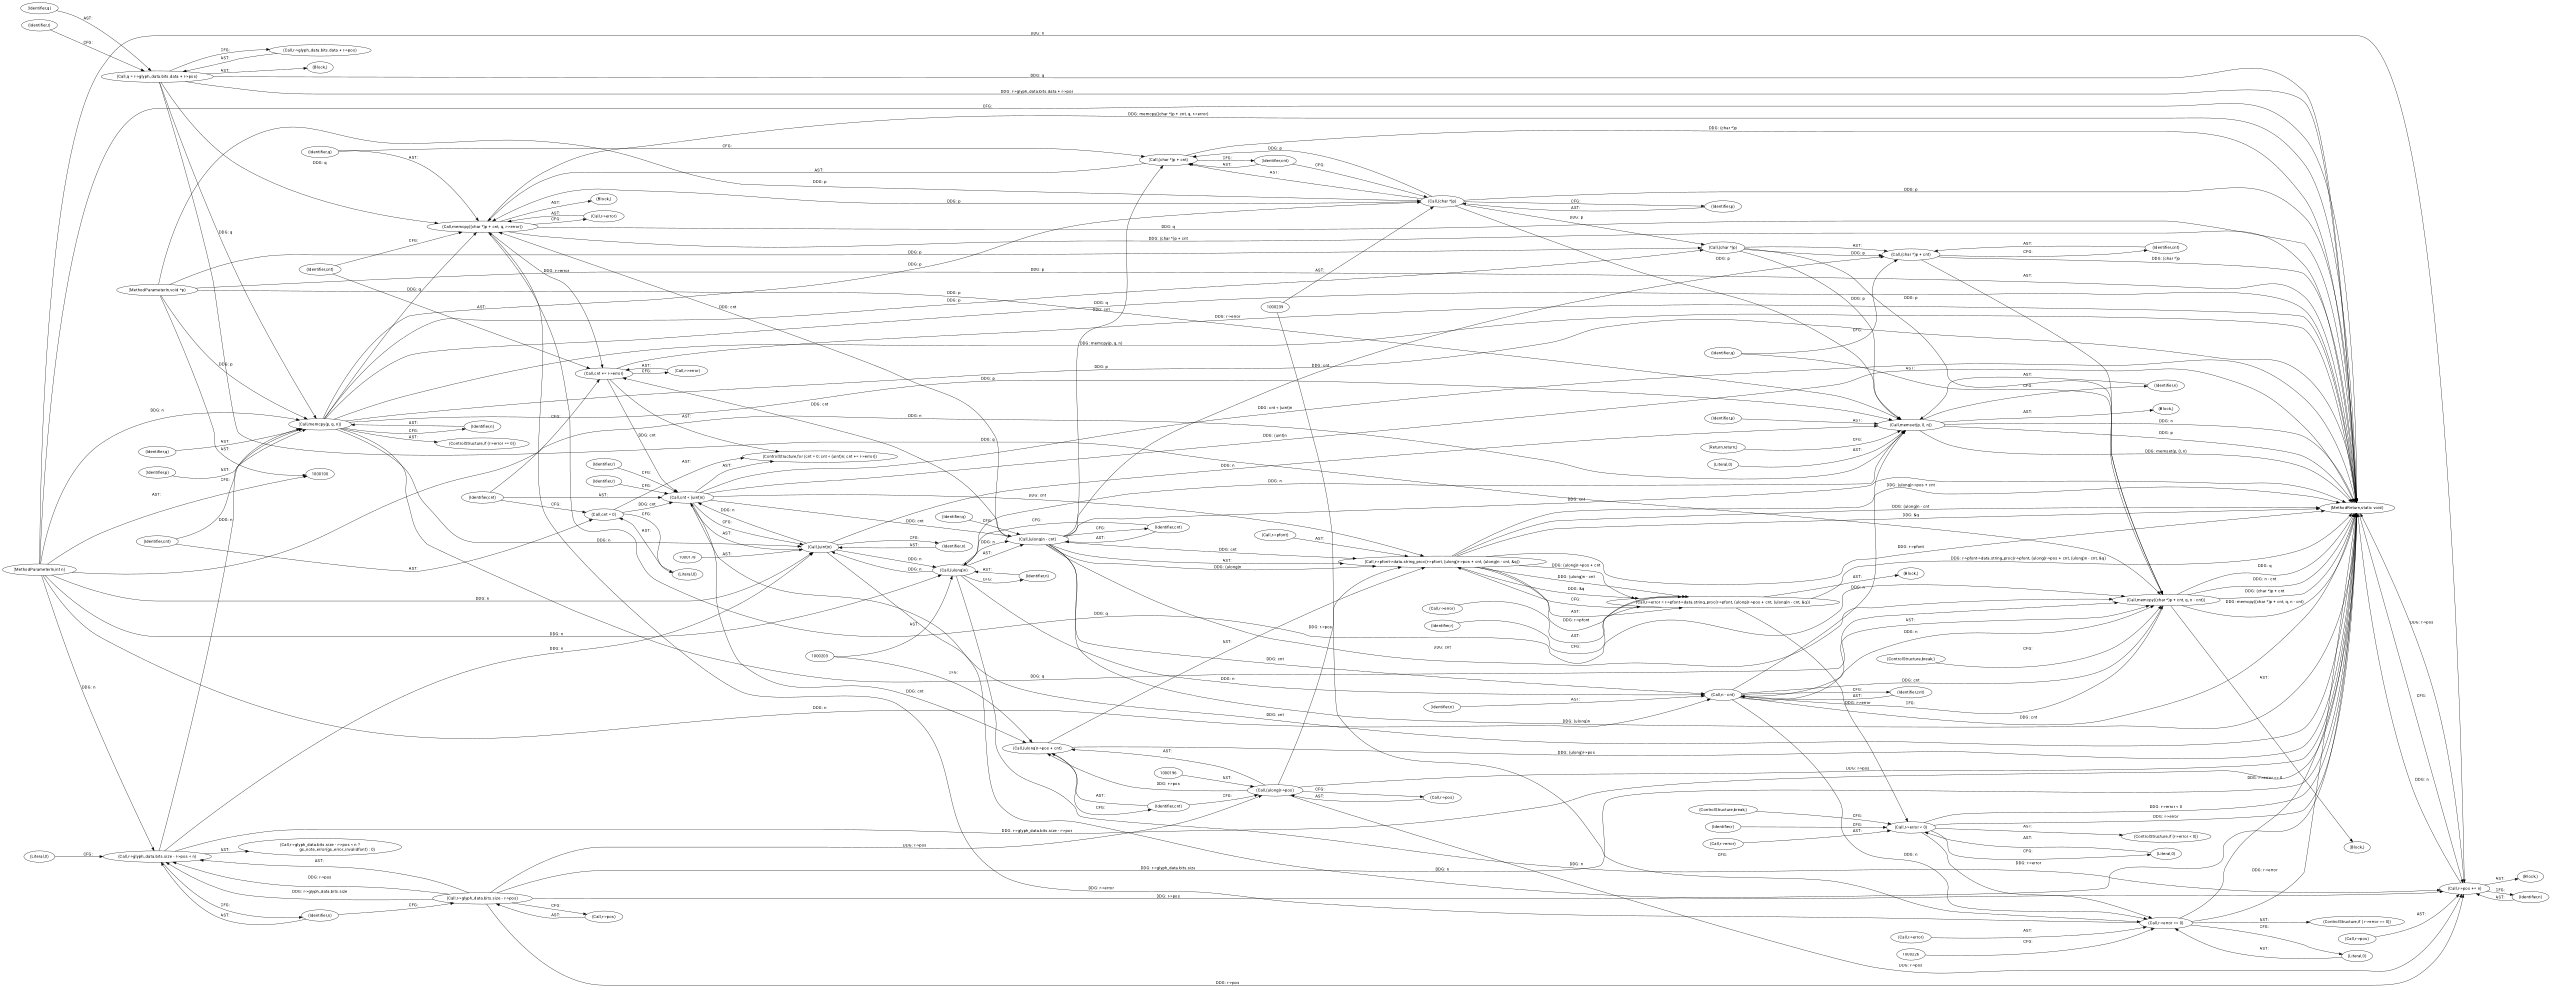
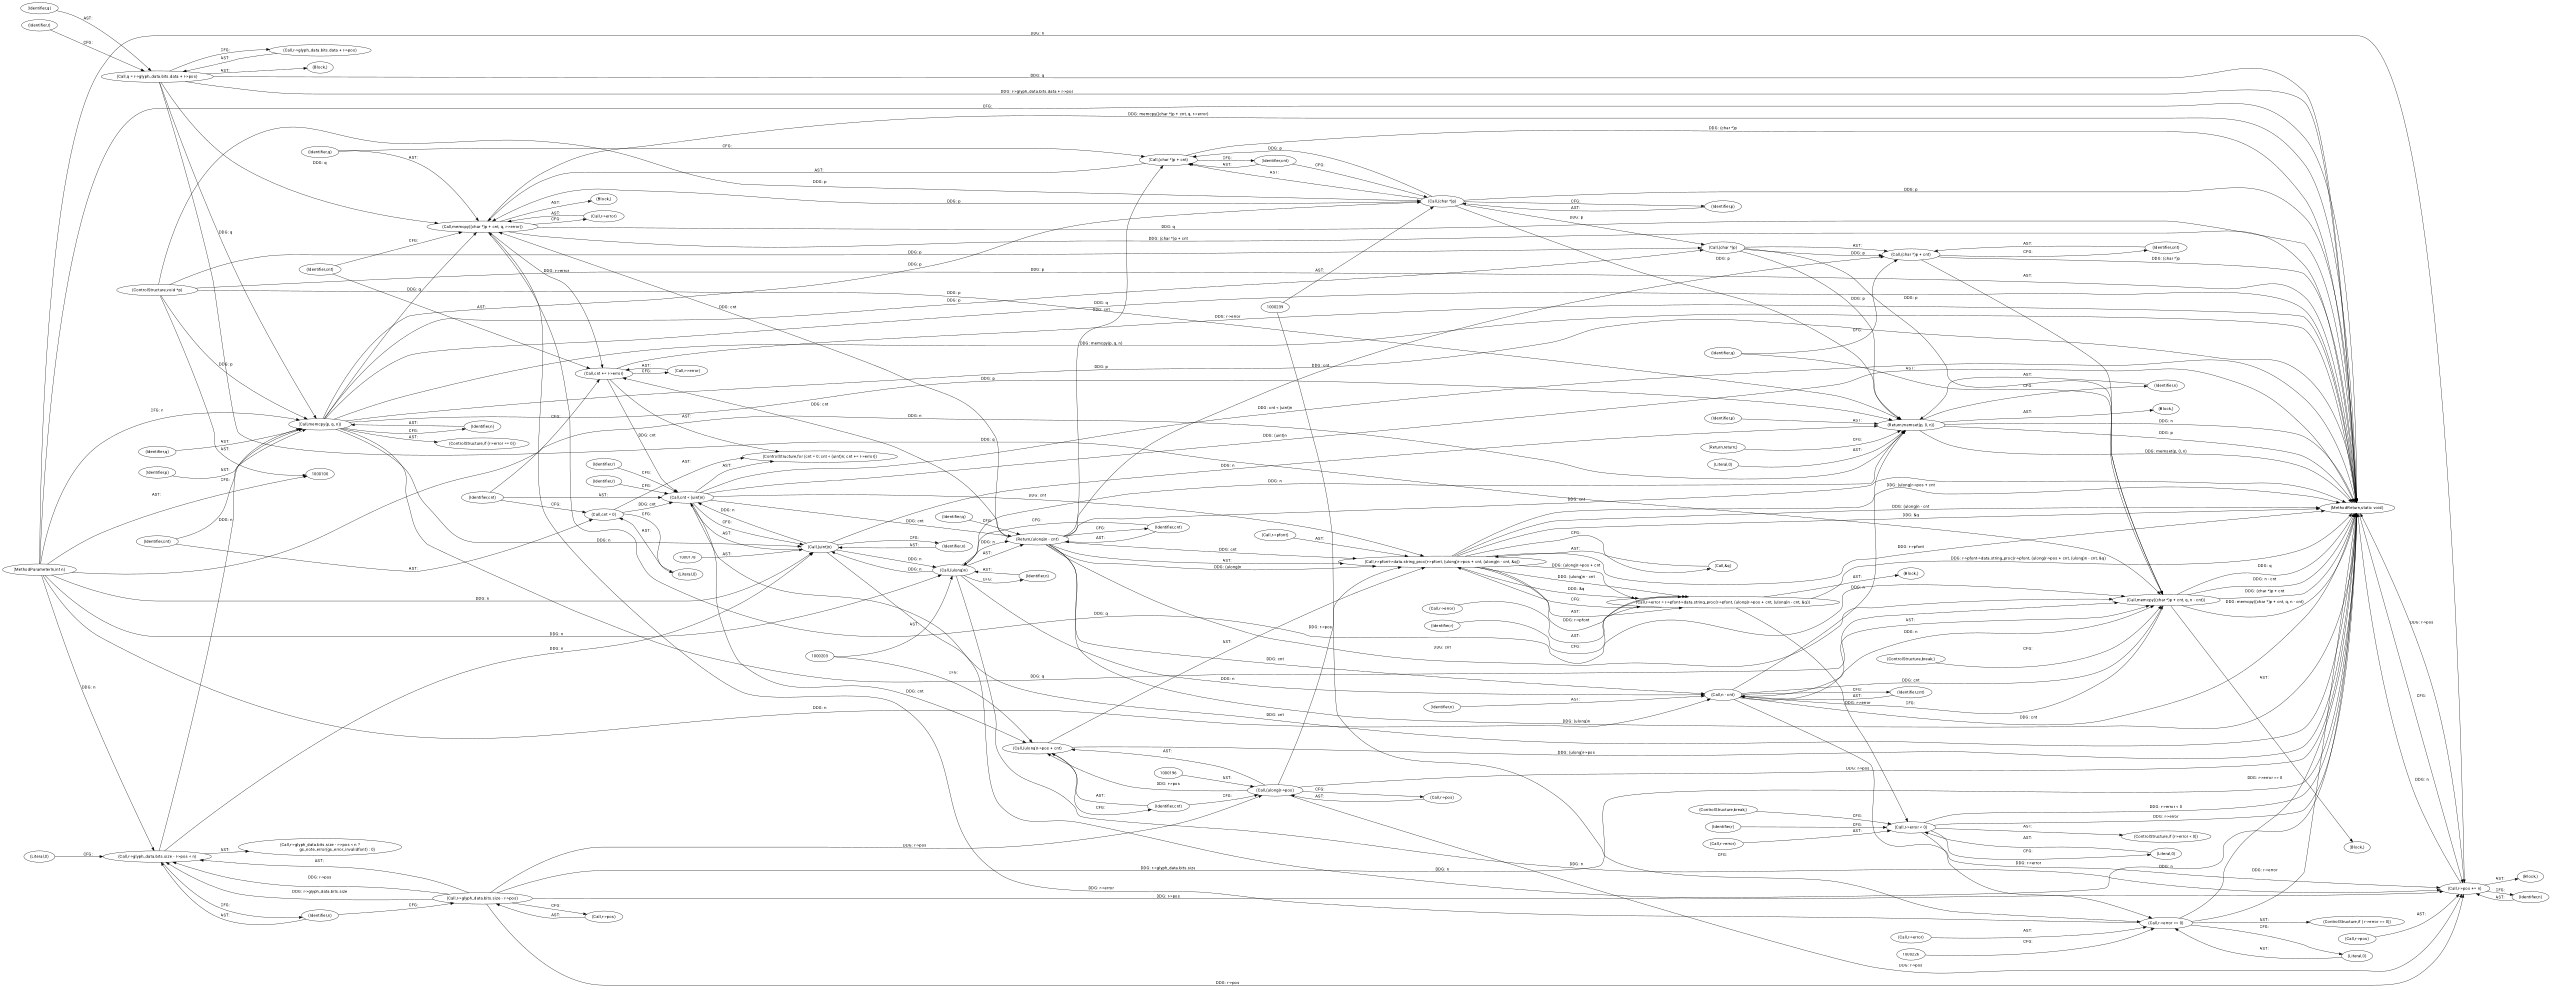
(157, 290) -> (157, 290)
(157, 410) -> (157, 410)
(1911, 425) -> (1911, 425)
(1037, 539) -> (1037, 539)
none -> (1723, 566)
(1372, 826) -> none
(1911, 861) -> (2040, 867)
